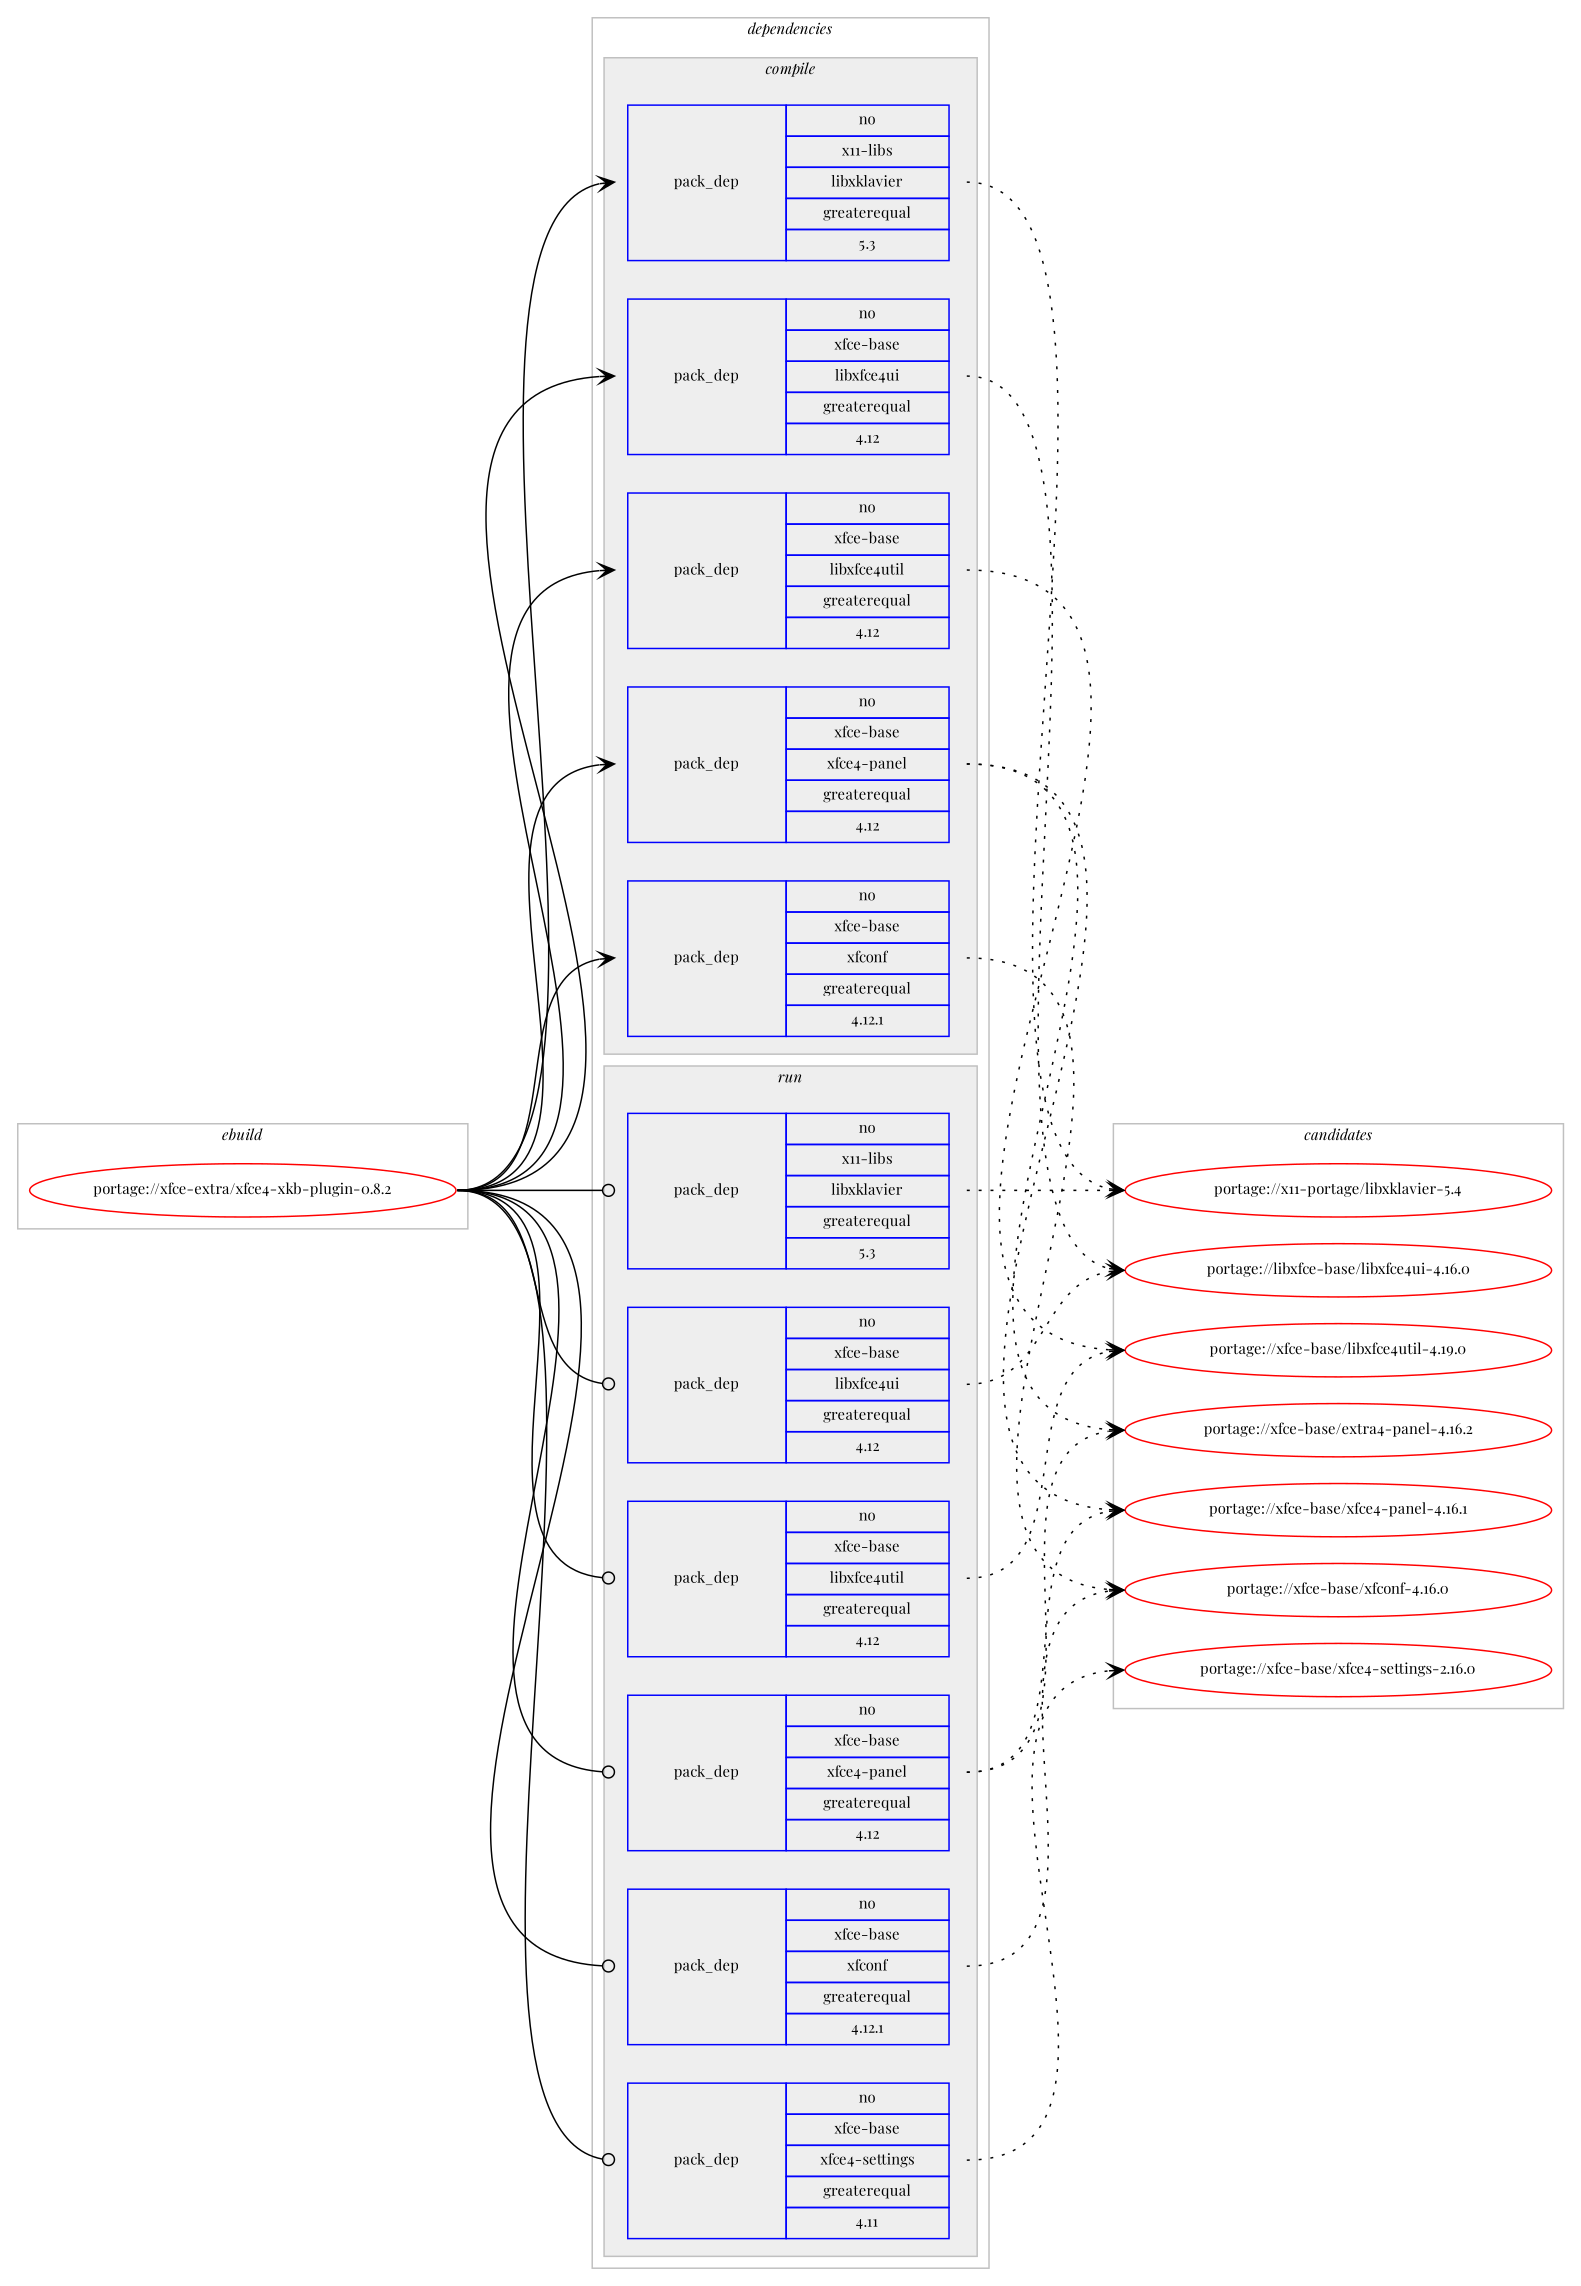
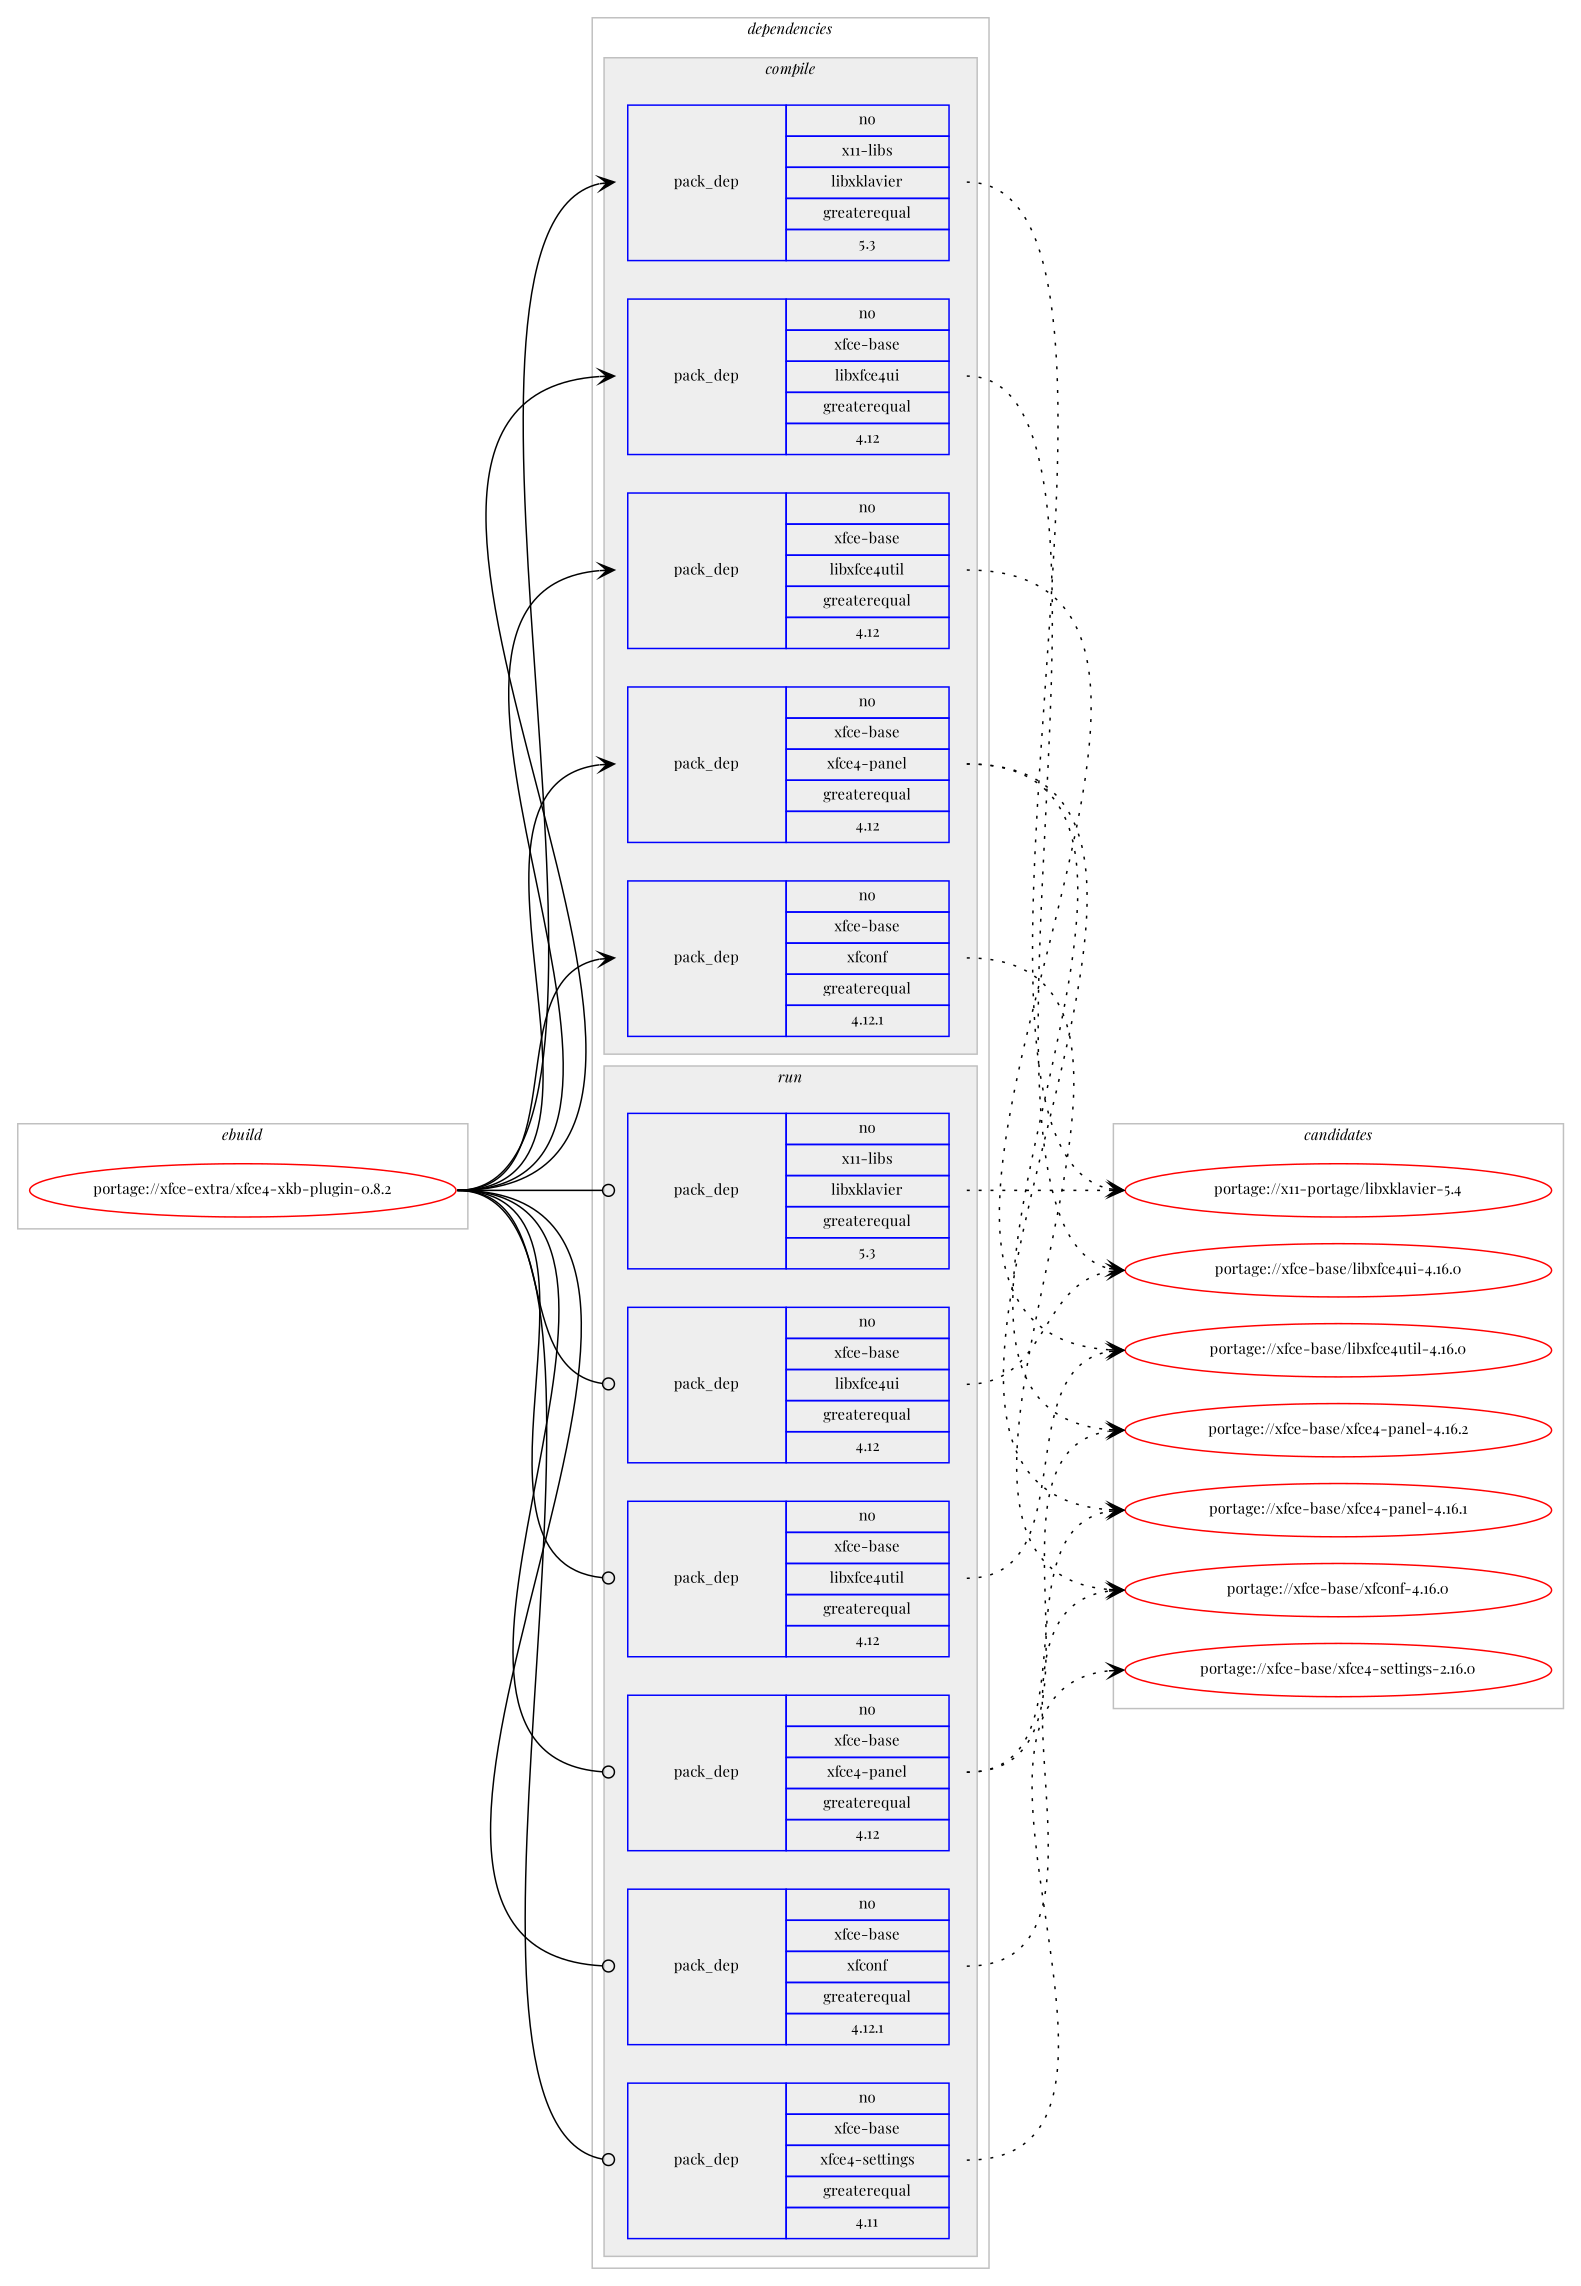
(1338, 1270) -> (1338, 1270)
(1338, 1350) -> (1338, 1350)
(1338, 1430) -> (1338, 1430)
